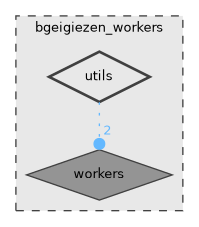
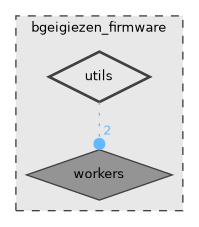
(99, 28) -> (99, 28)
